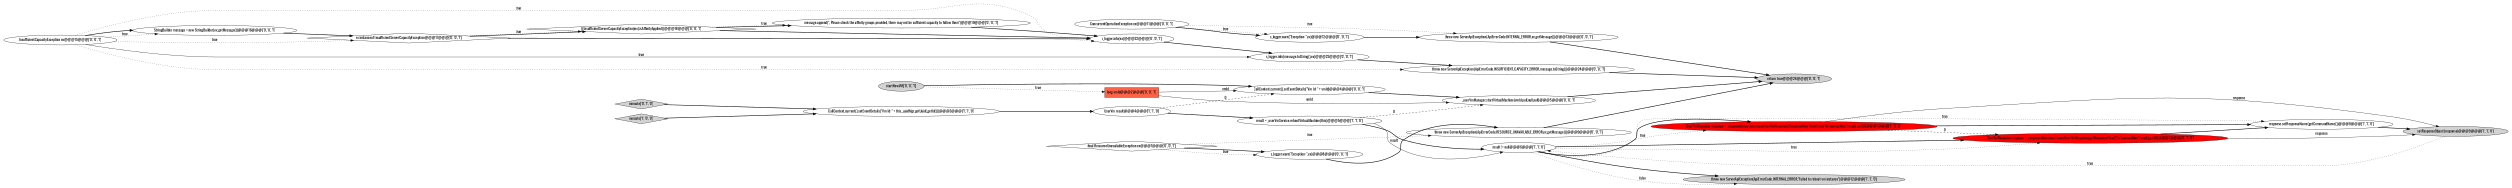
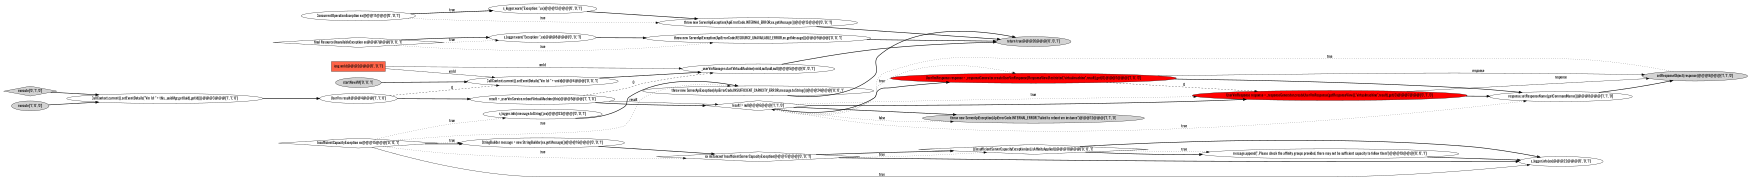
(587, 10) -> (948, 177)
(60, 40) -> (358, 143)
(1216, 48) -> none
(666, 57) -> (439, 126)
(1013, 89) -> none
(641, 119) -> (30, 106)
(1519, 148) -> (758, 106)
